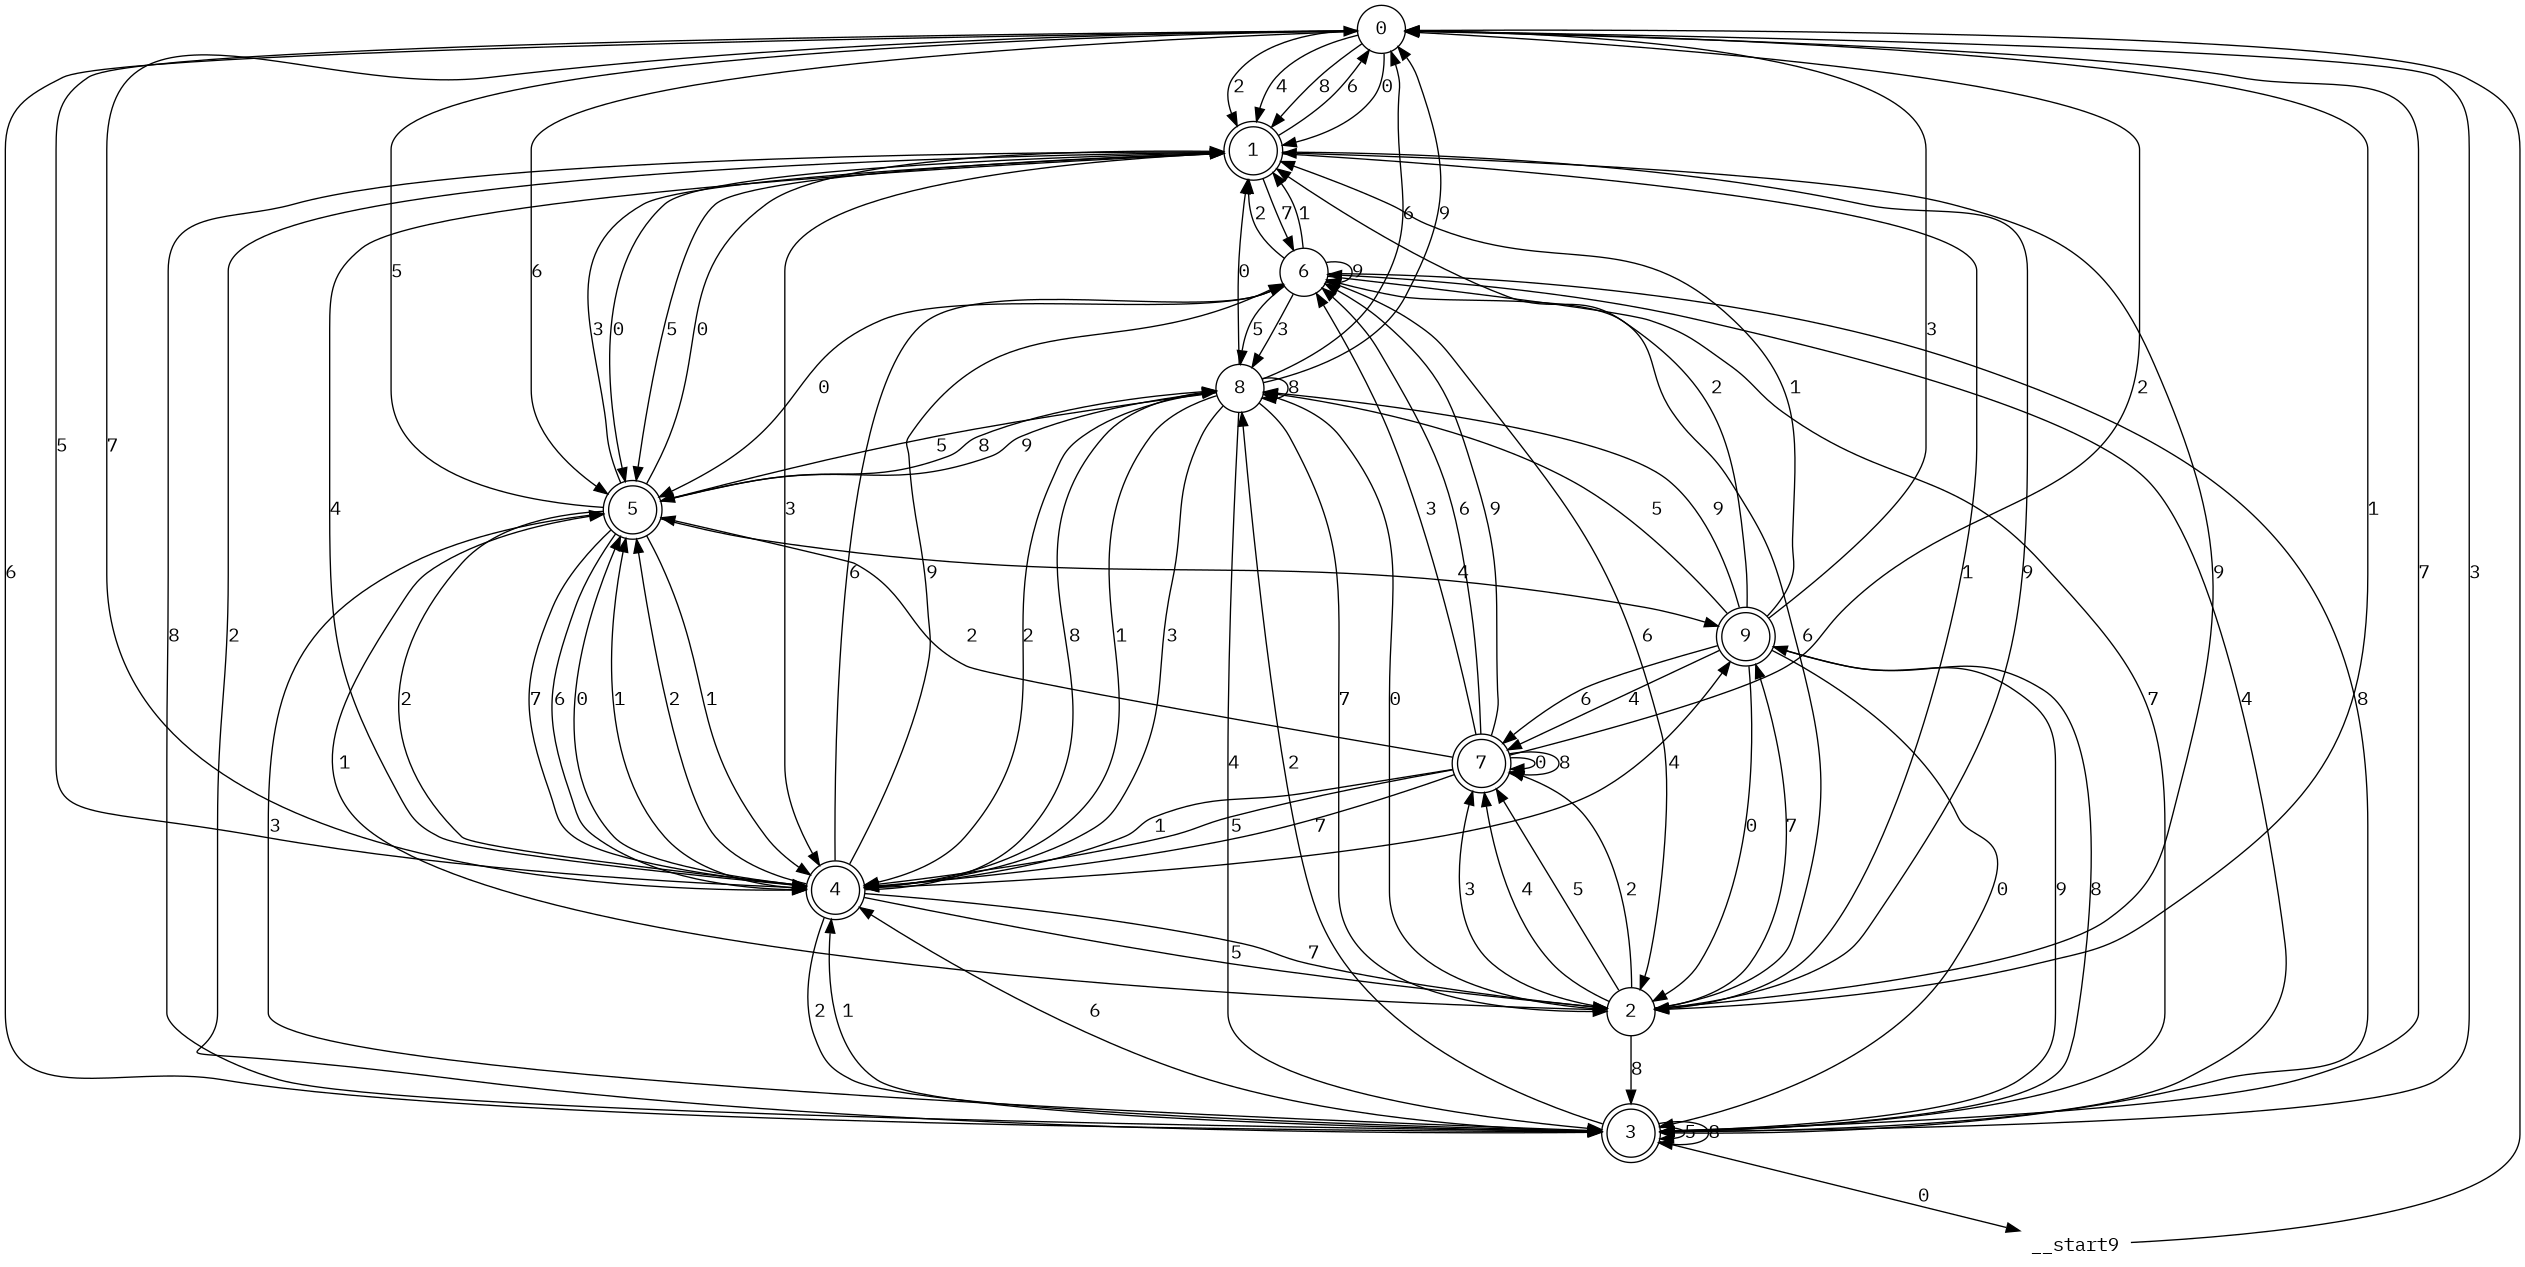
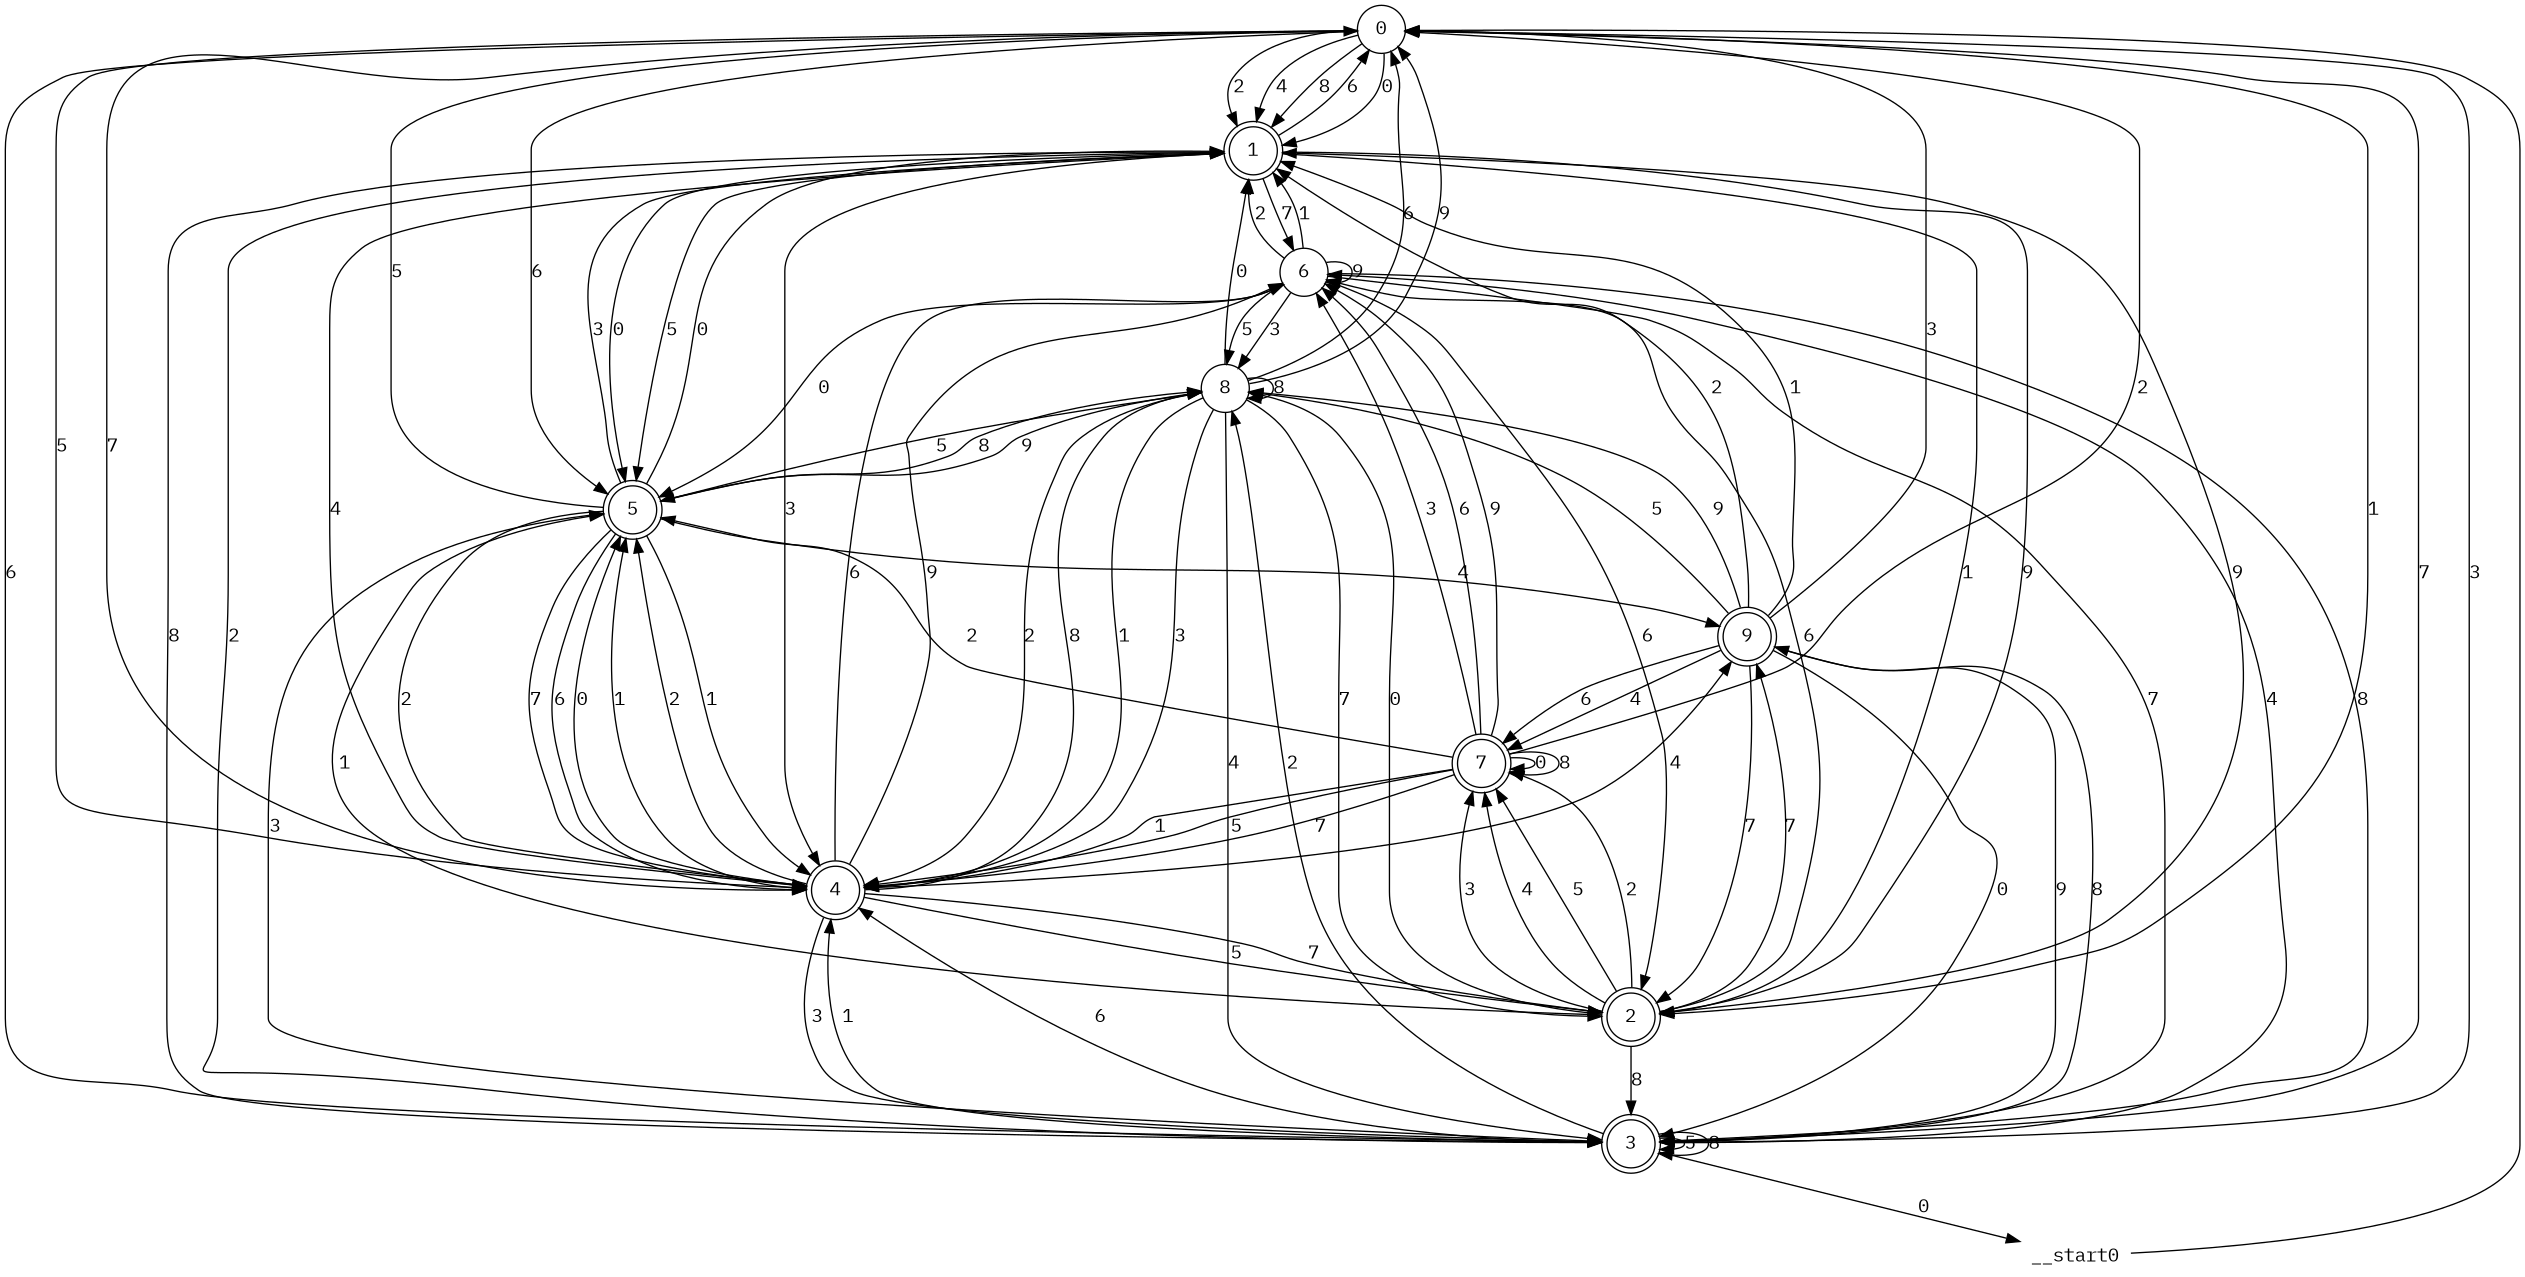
(1752, 827) -> (1750, 827)
(820, 1012) -> (818, 1017)
(1631, 1012) -> (1631, 1017)
(2075, 1246) -> (2075, 1257)
